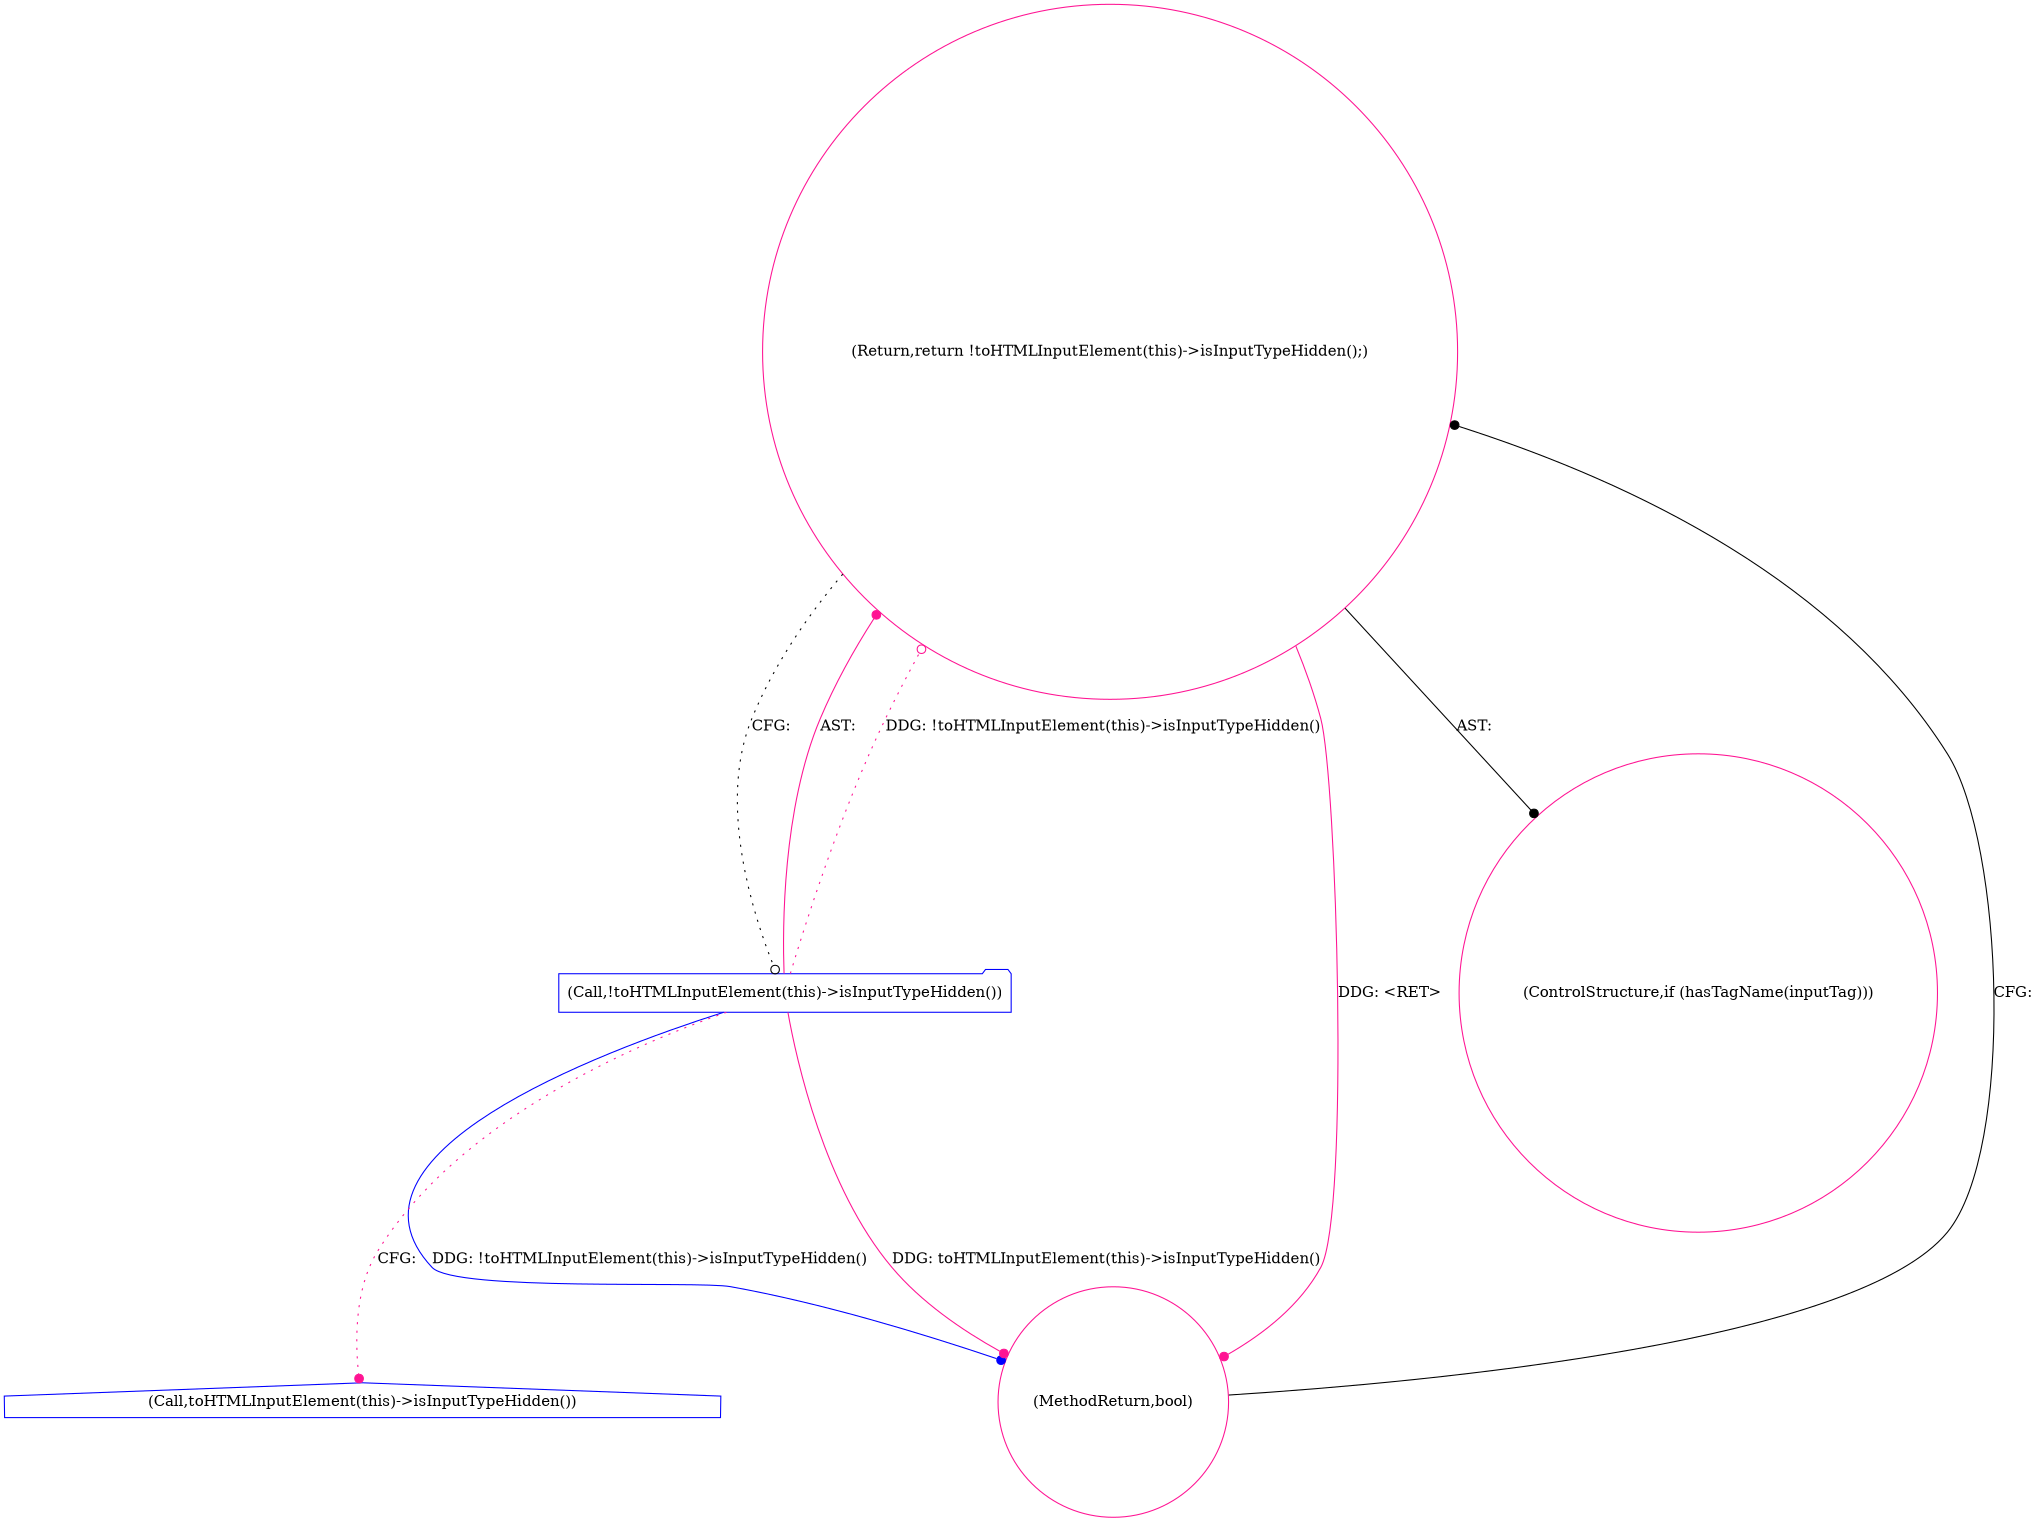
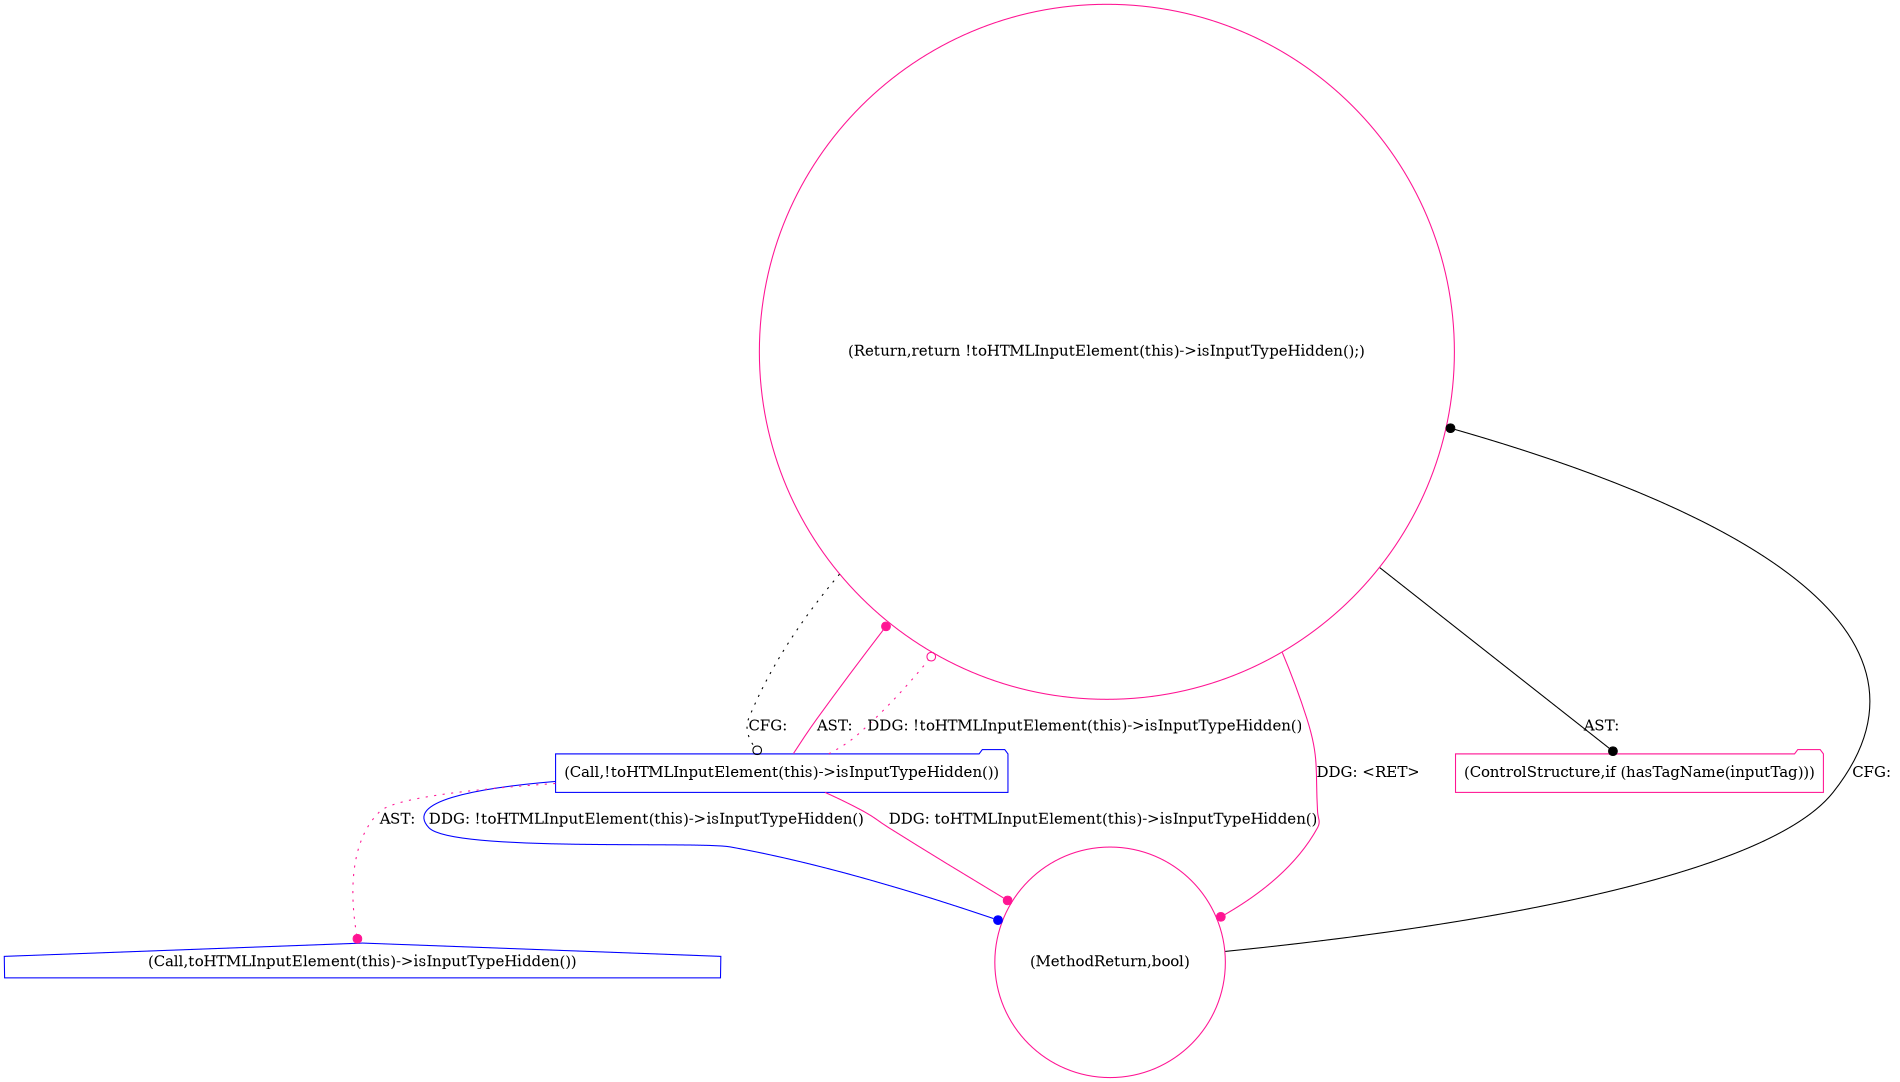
(1698, 993) -> (1639, 773)
(399, 1259) -> (400, 820)
